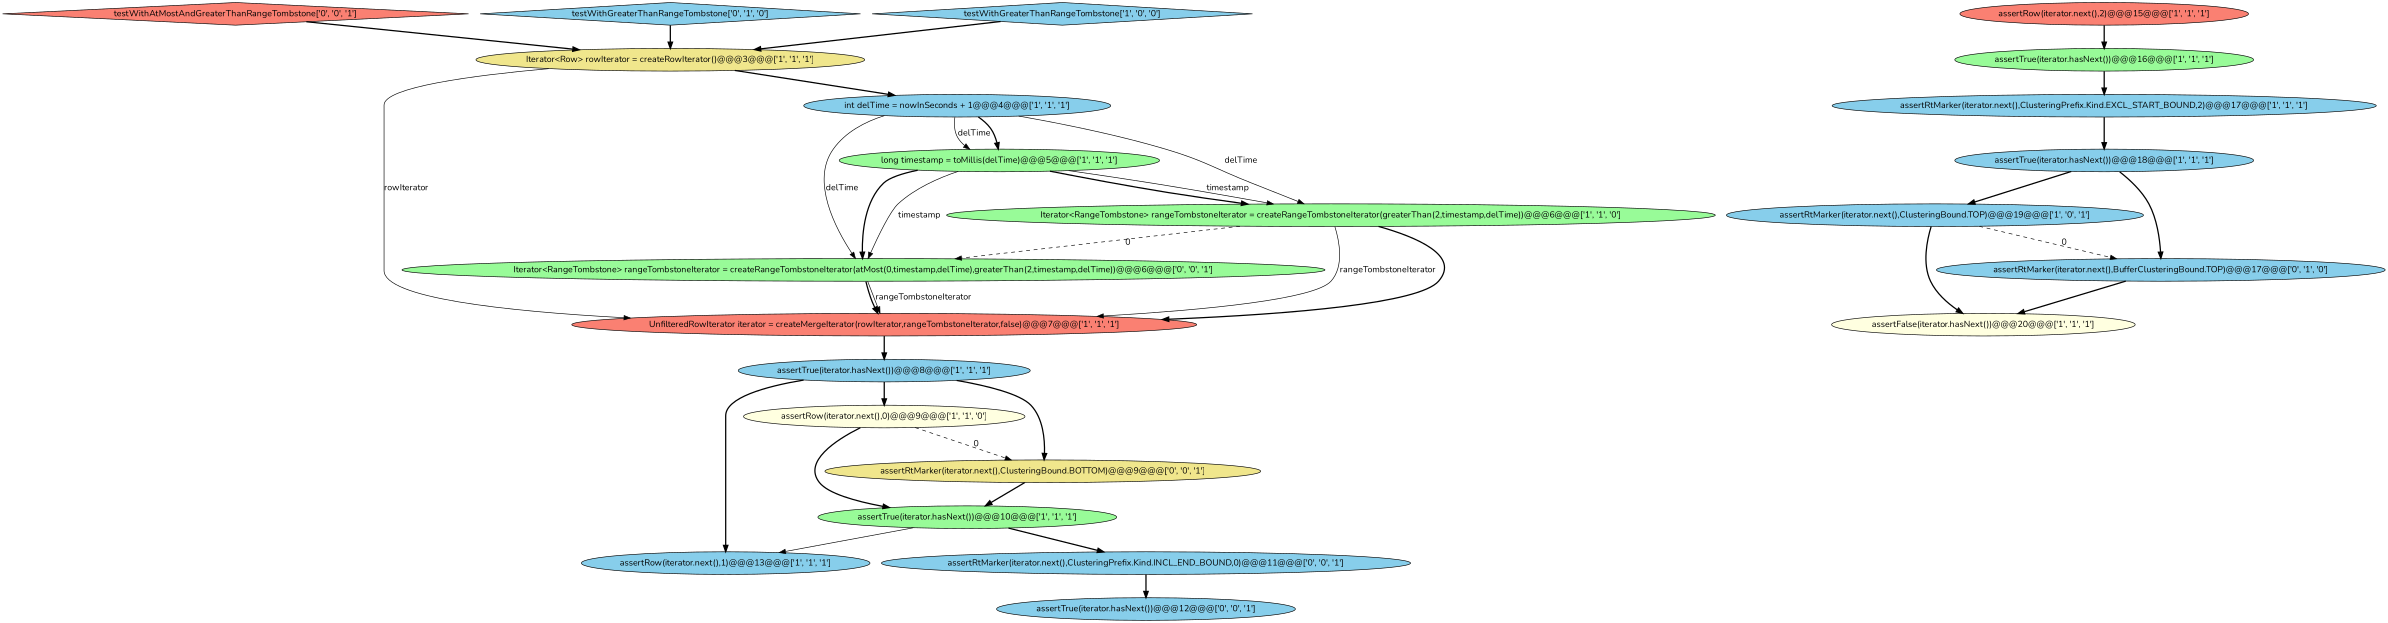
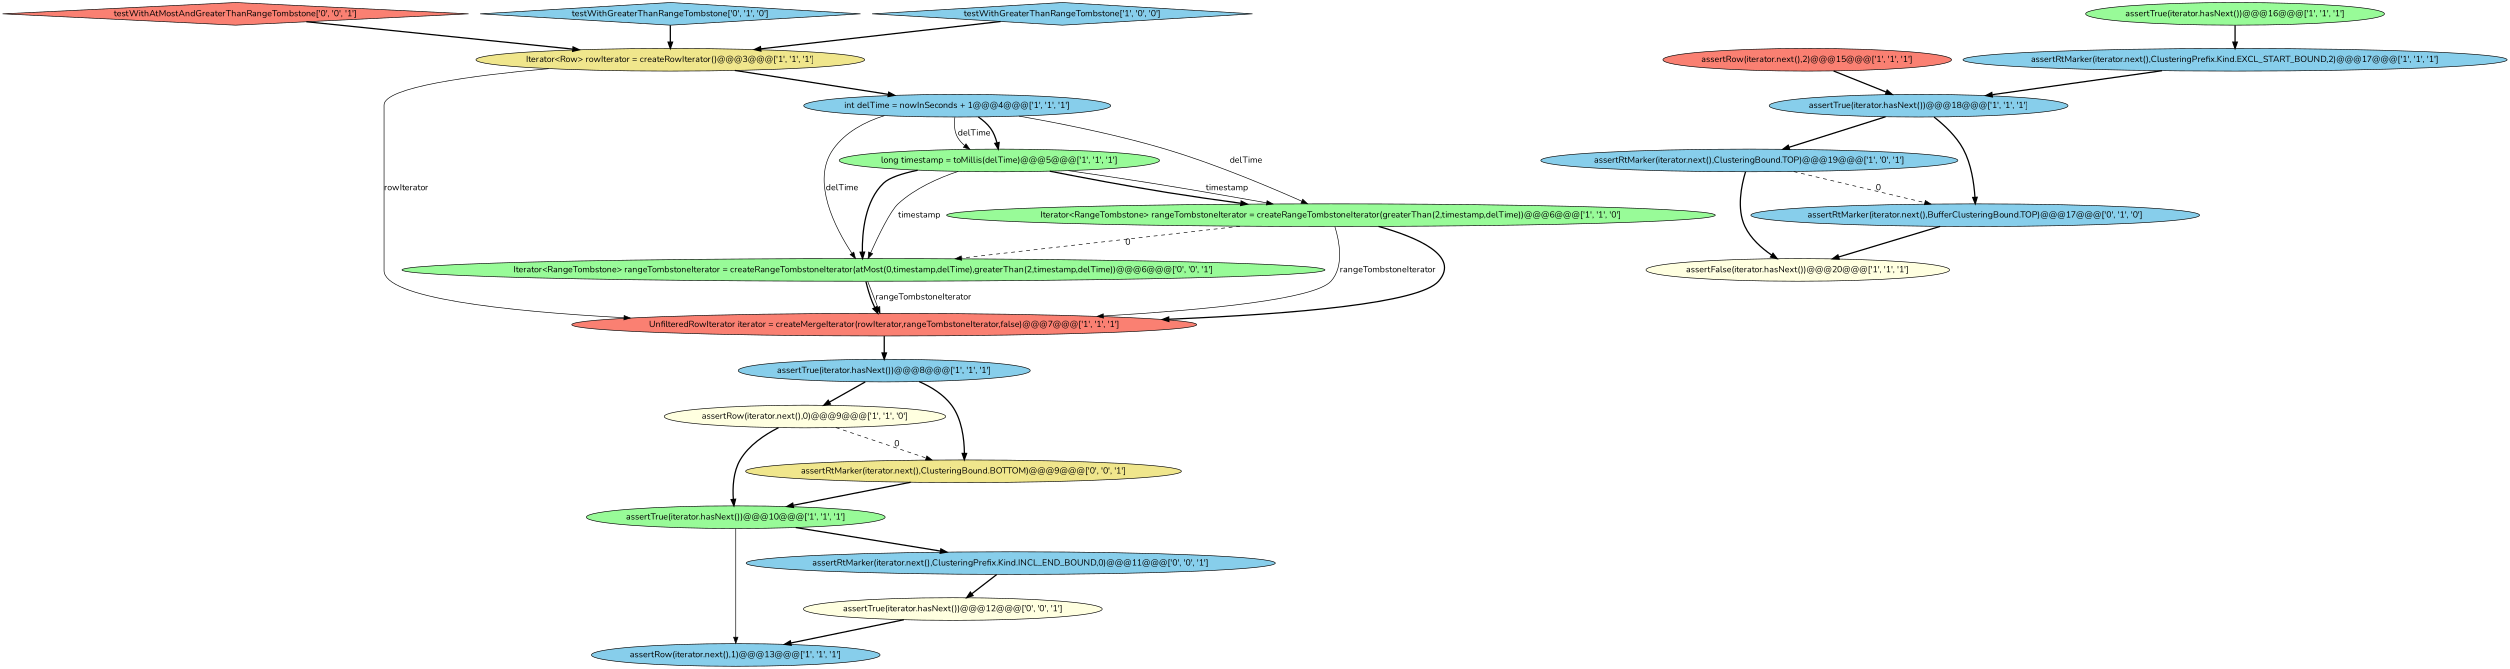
(2104, 34) -> (1860, 82)
(726, 436) -> (847, 631)
(1146, 609) -> (953, 609)
